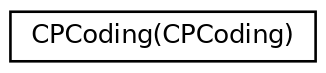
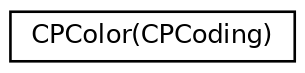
(163, 37) -> (153, 37)
